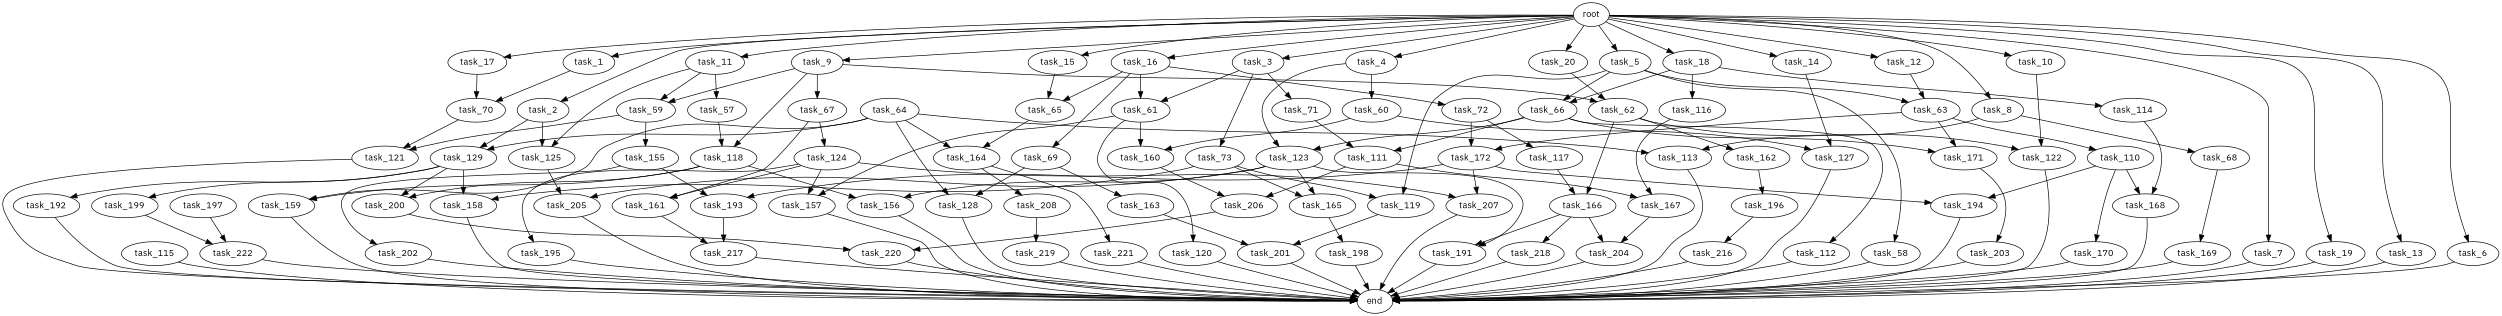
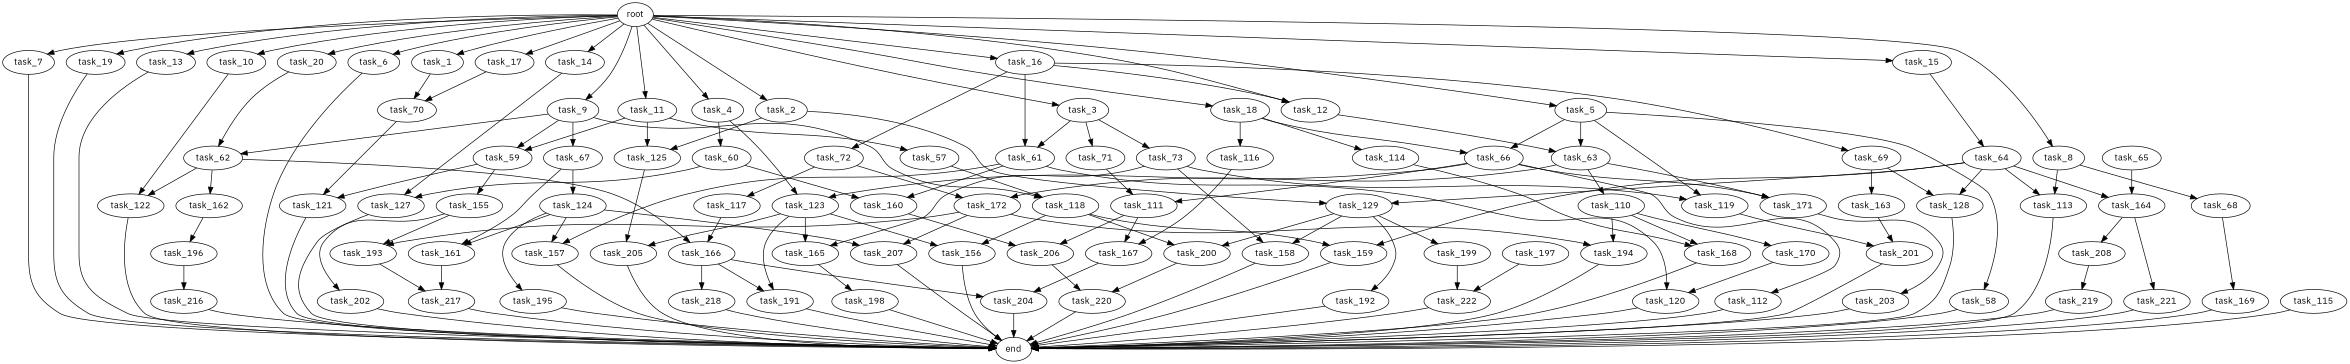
(1052, 83) -> (1955, 107)
(1096, 85) -> (1169, 79)
(1735, 289) -> (1734, 276)
